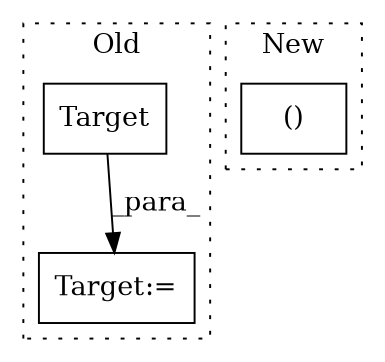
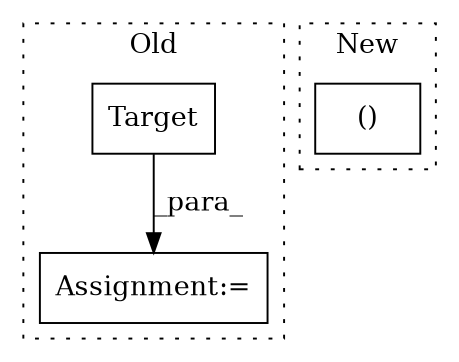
(117, 288) -> (154, 288)
